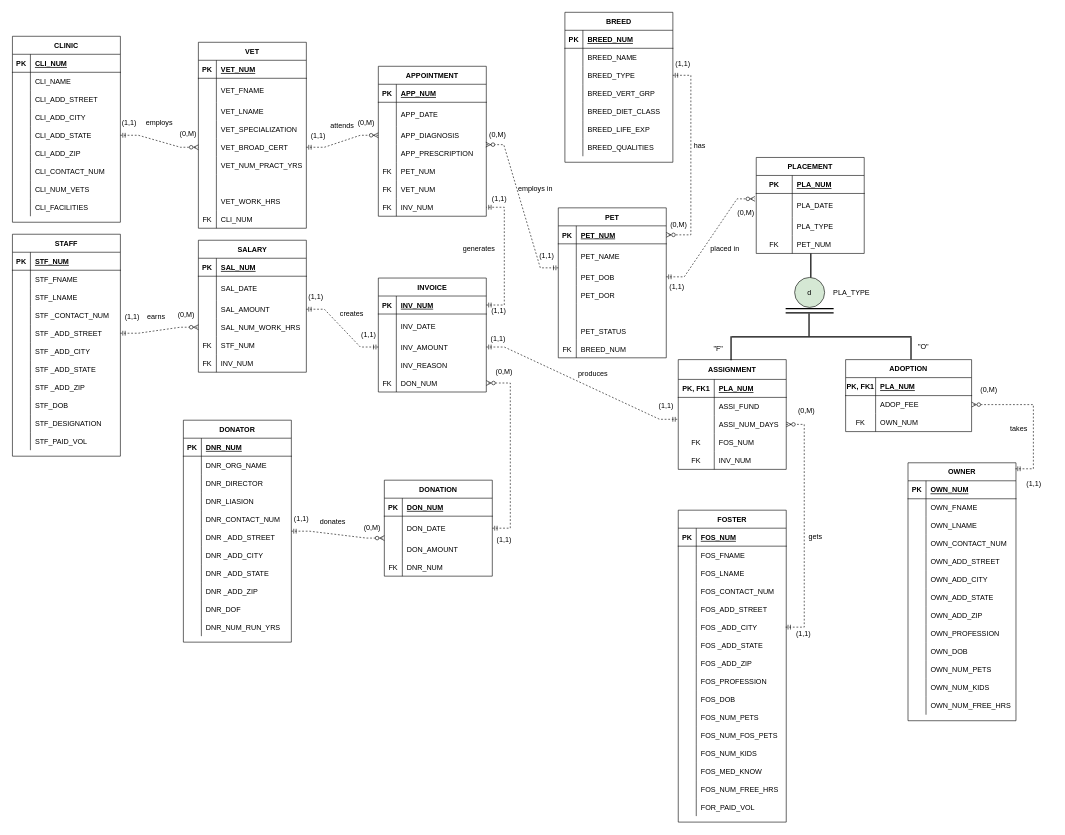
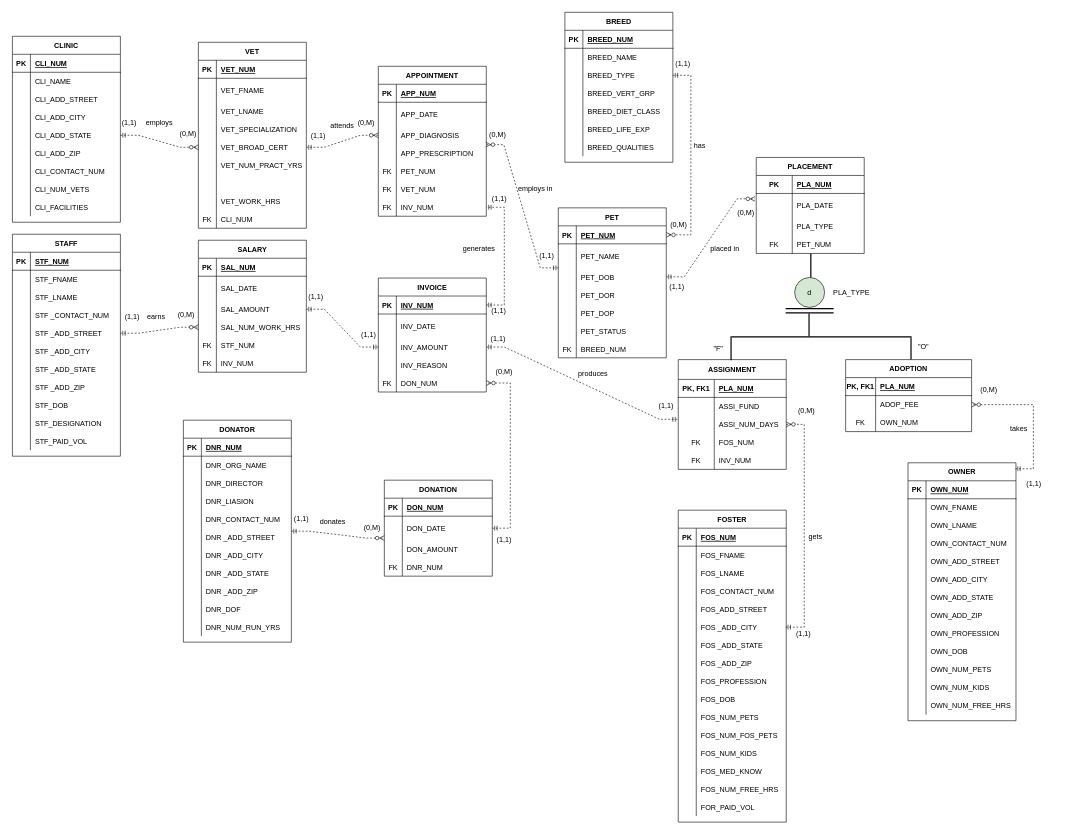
none -> (621, 313)
(352, 314) -> none
